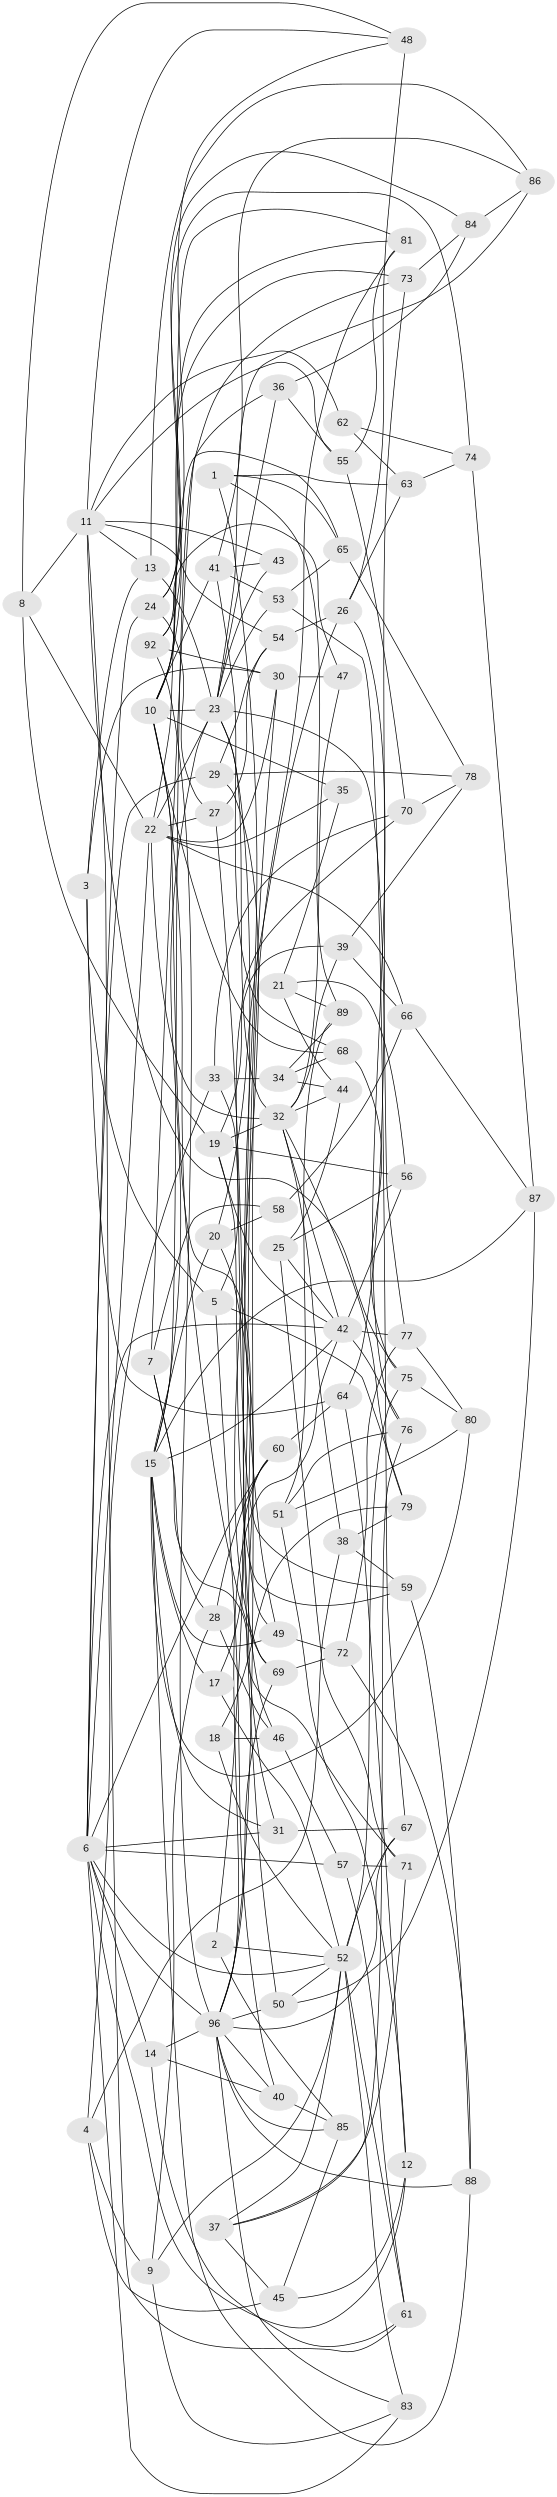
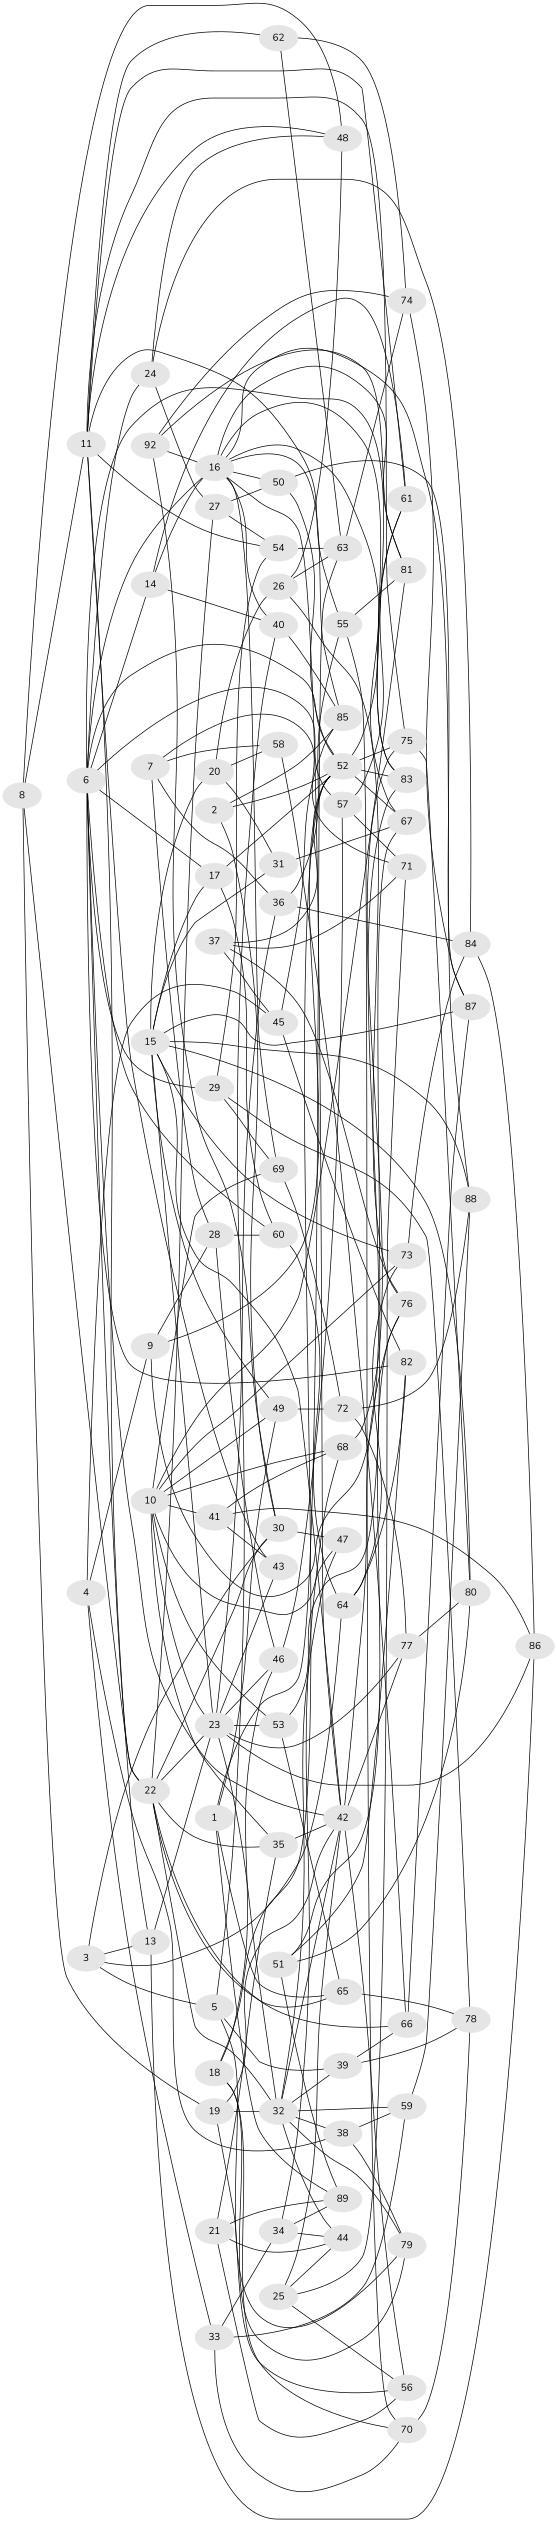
(247, 584) -> (189, 1626)
(308, 626) -> (311, 548)
(269, 934) -> (279, 2383)
(257, 1579) -> (343, 2109)
none -> (315, 1830)
(179, 1840) -> (150, 828)
(214, 2024) -> (214, 468)
(407, 2165) -> (407, 1363)
